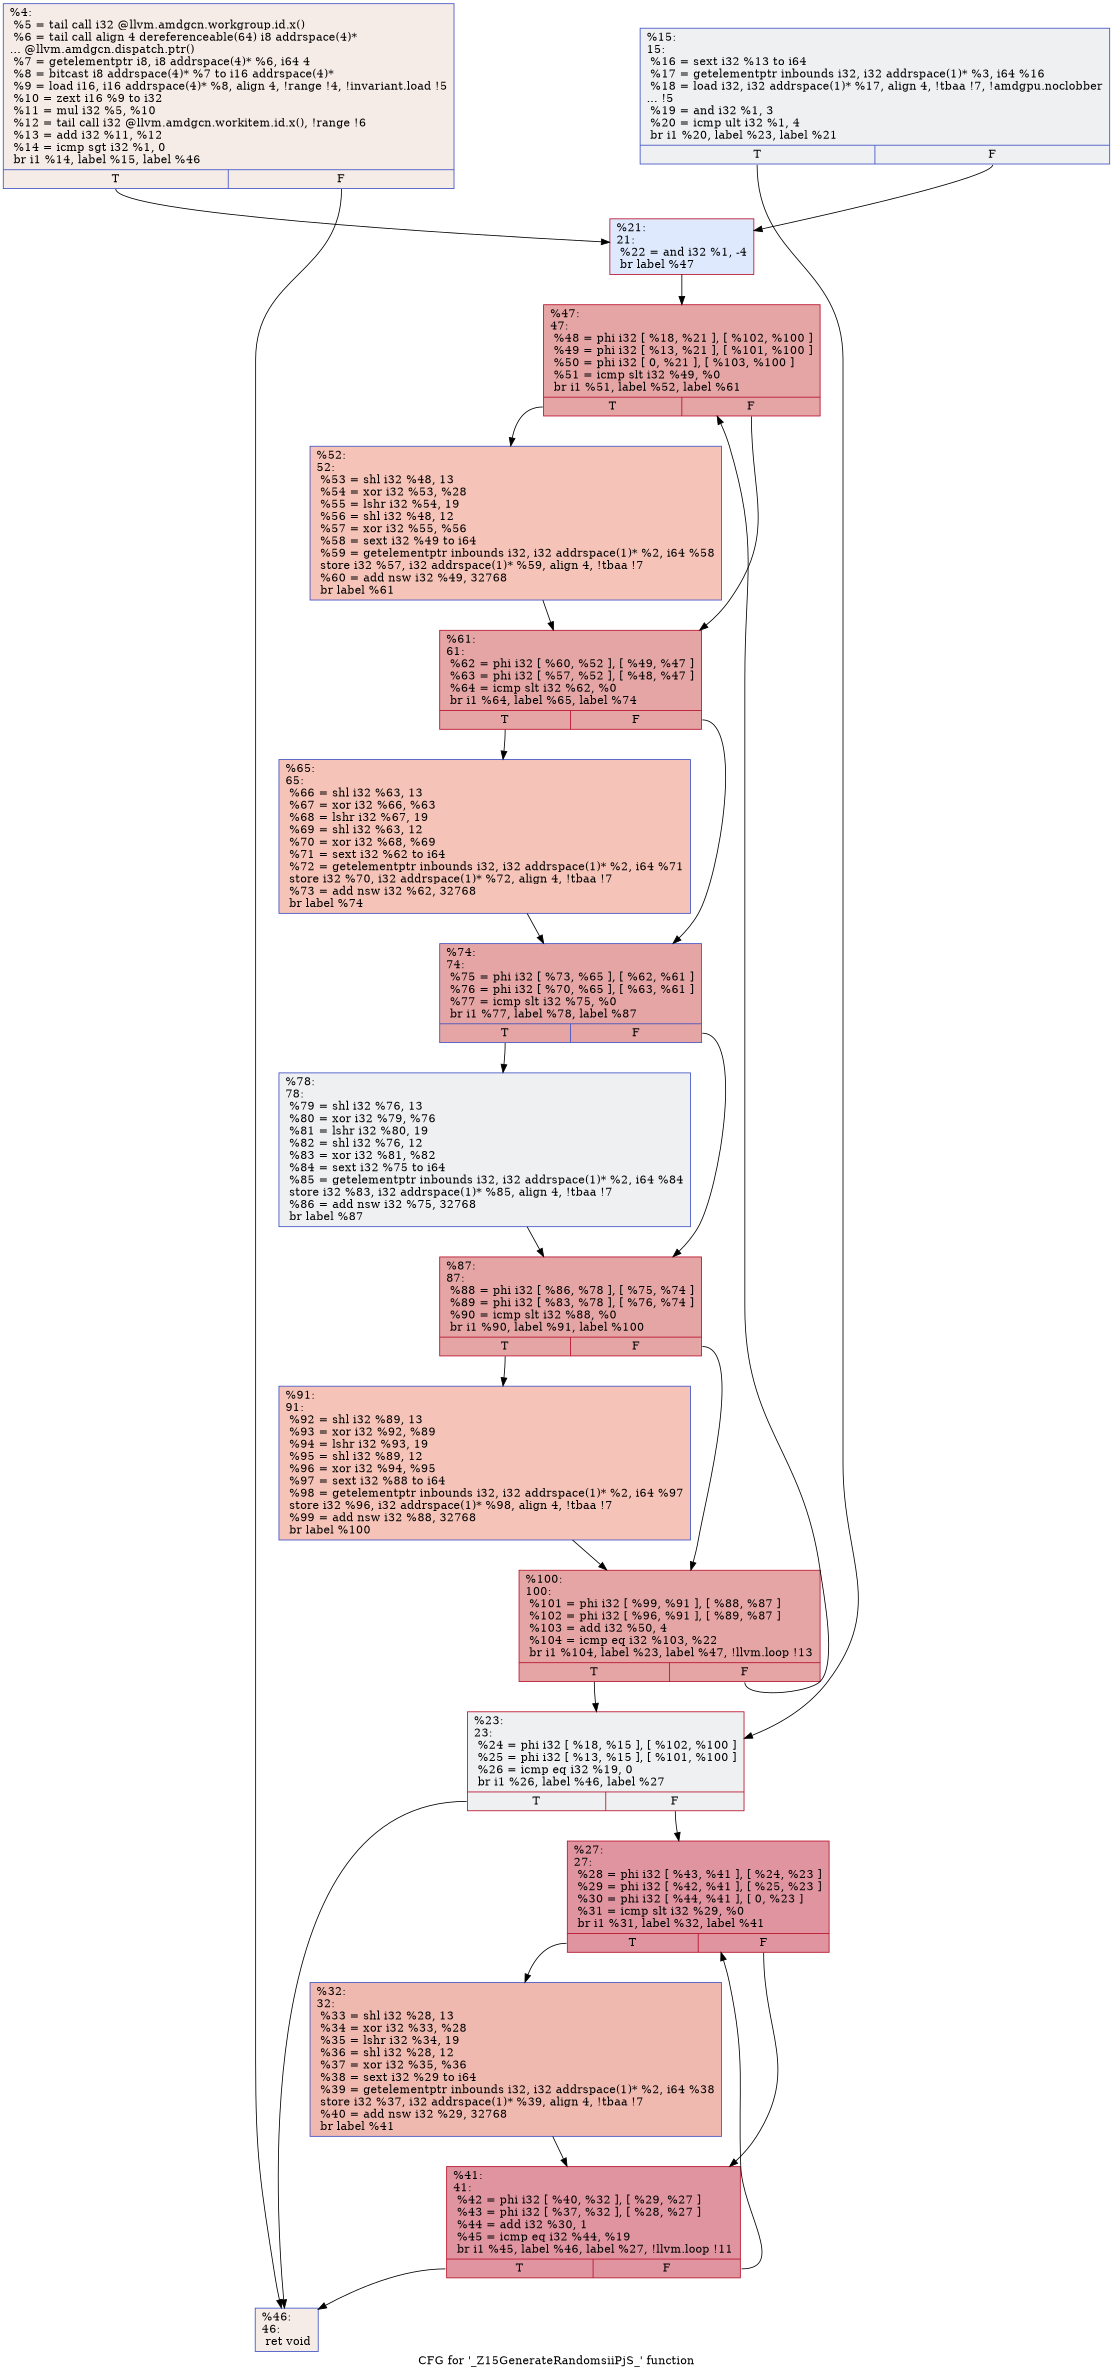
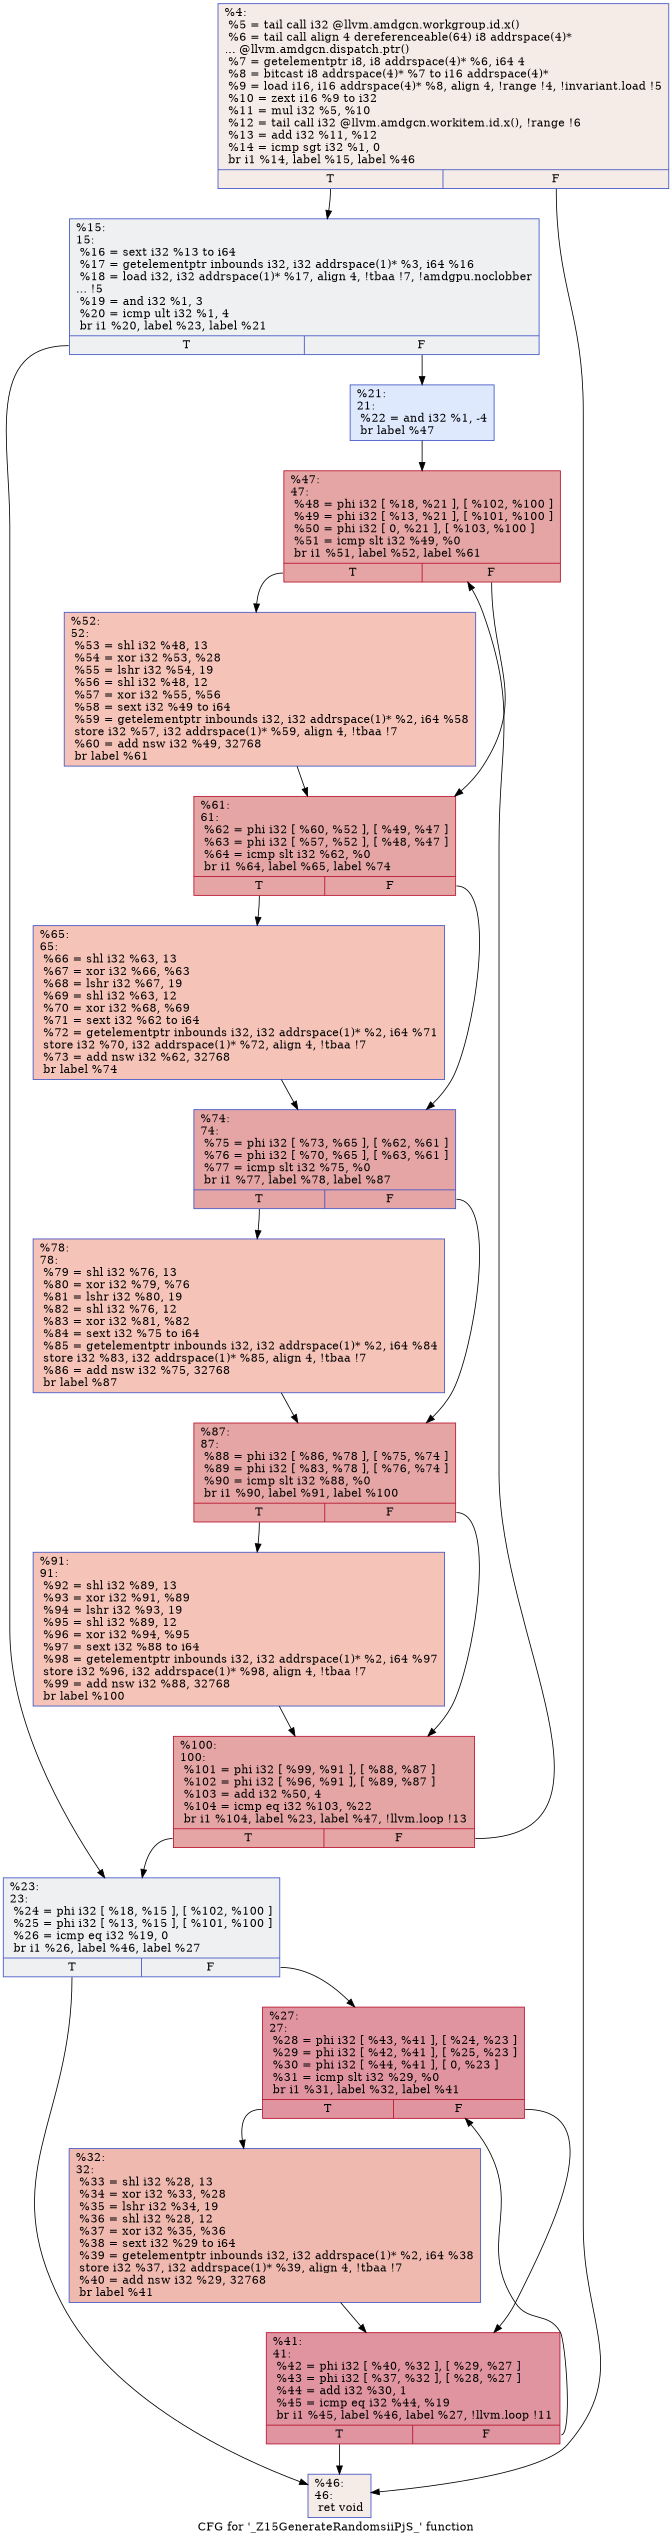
(357, 226) -> (330, 200)
(682, 247) -> (422, 413)
(485, 1150) -> (239, 1316)
(361, 1432) -> (115, 1598)
(606, 1761) -> (142, 1927)
